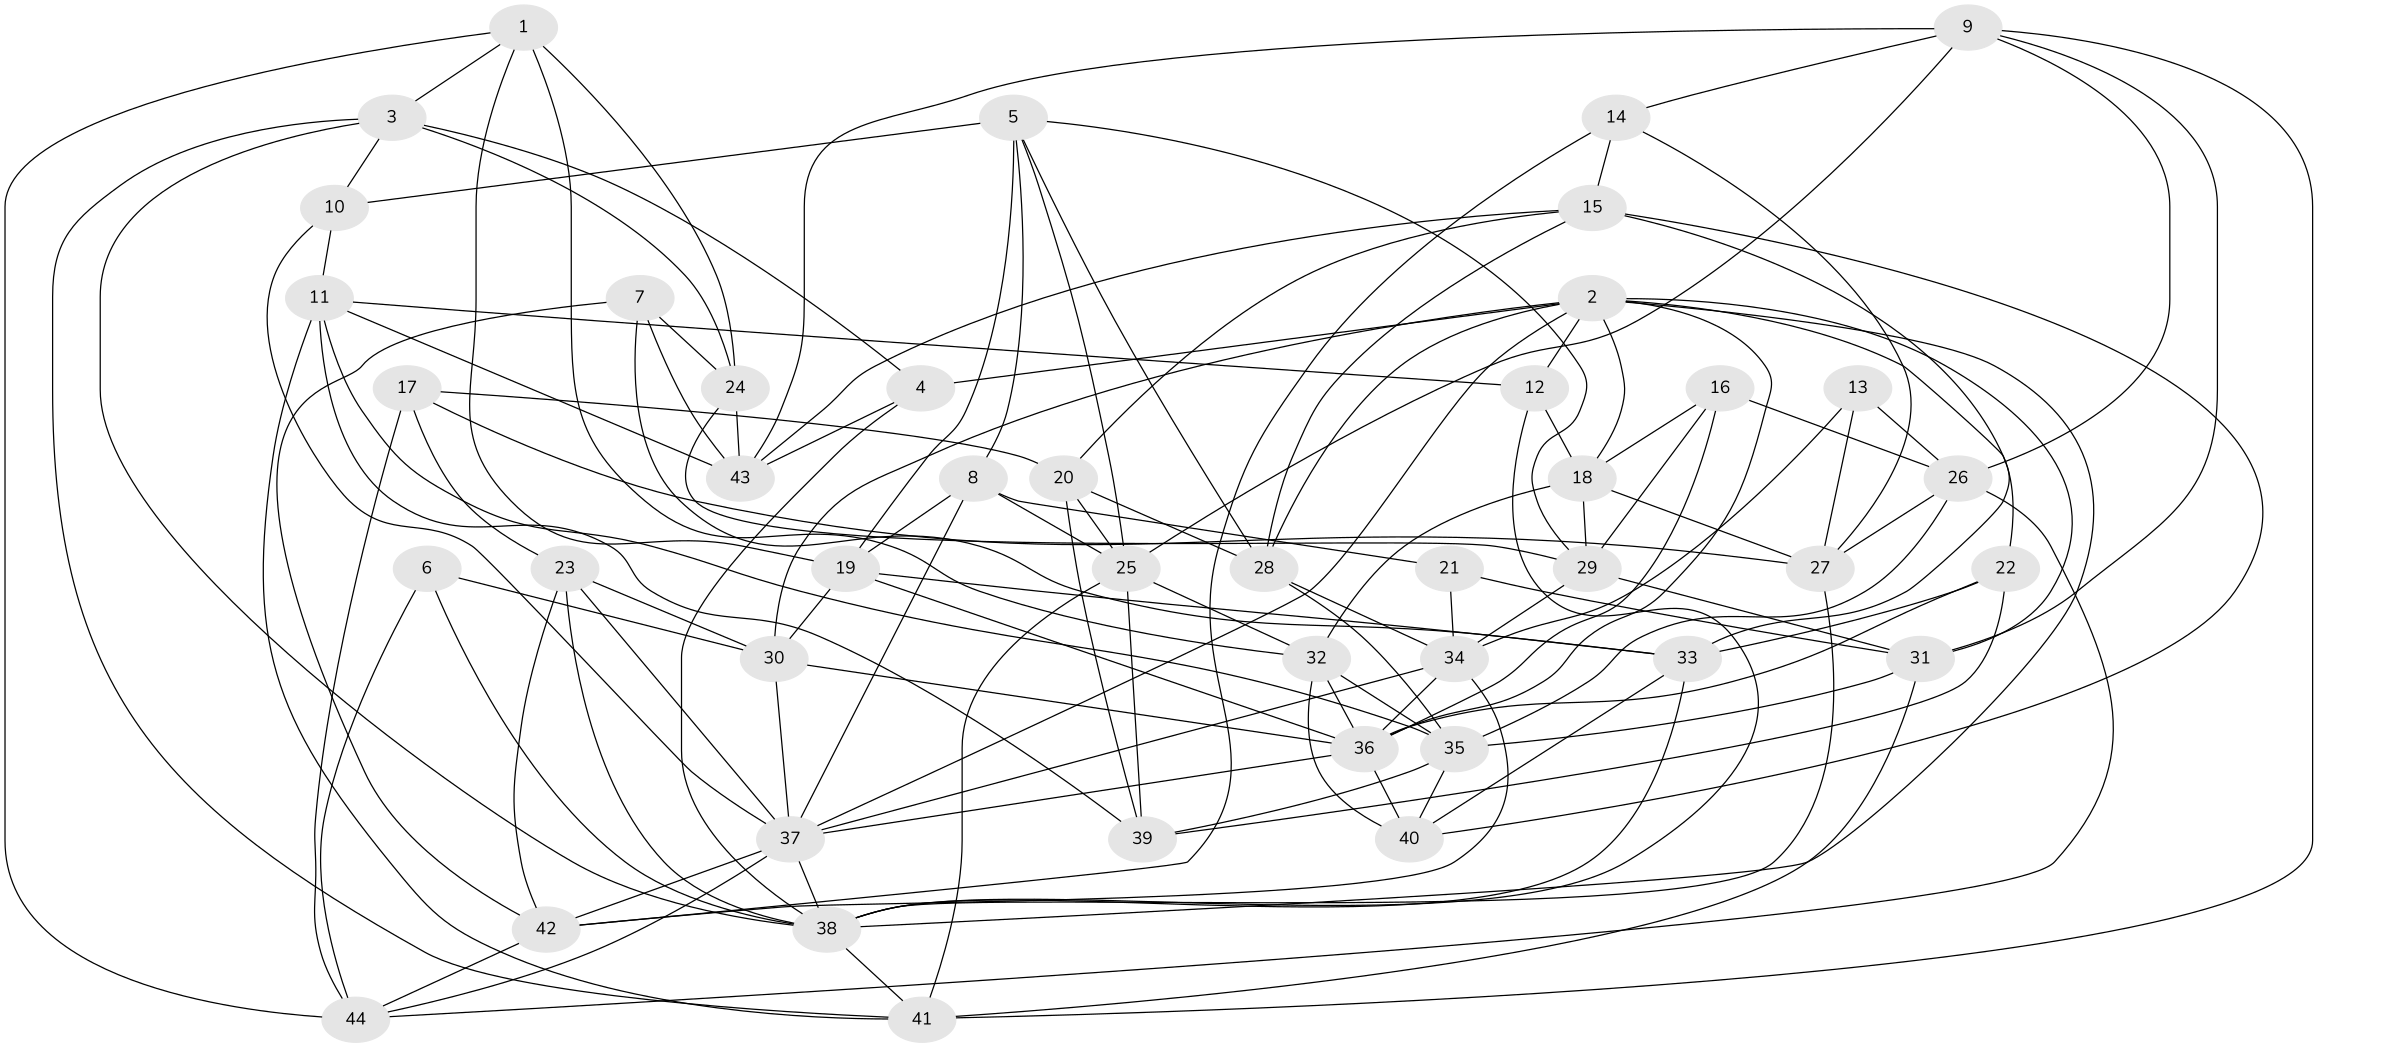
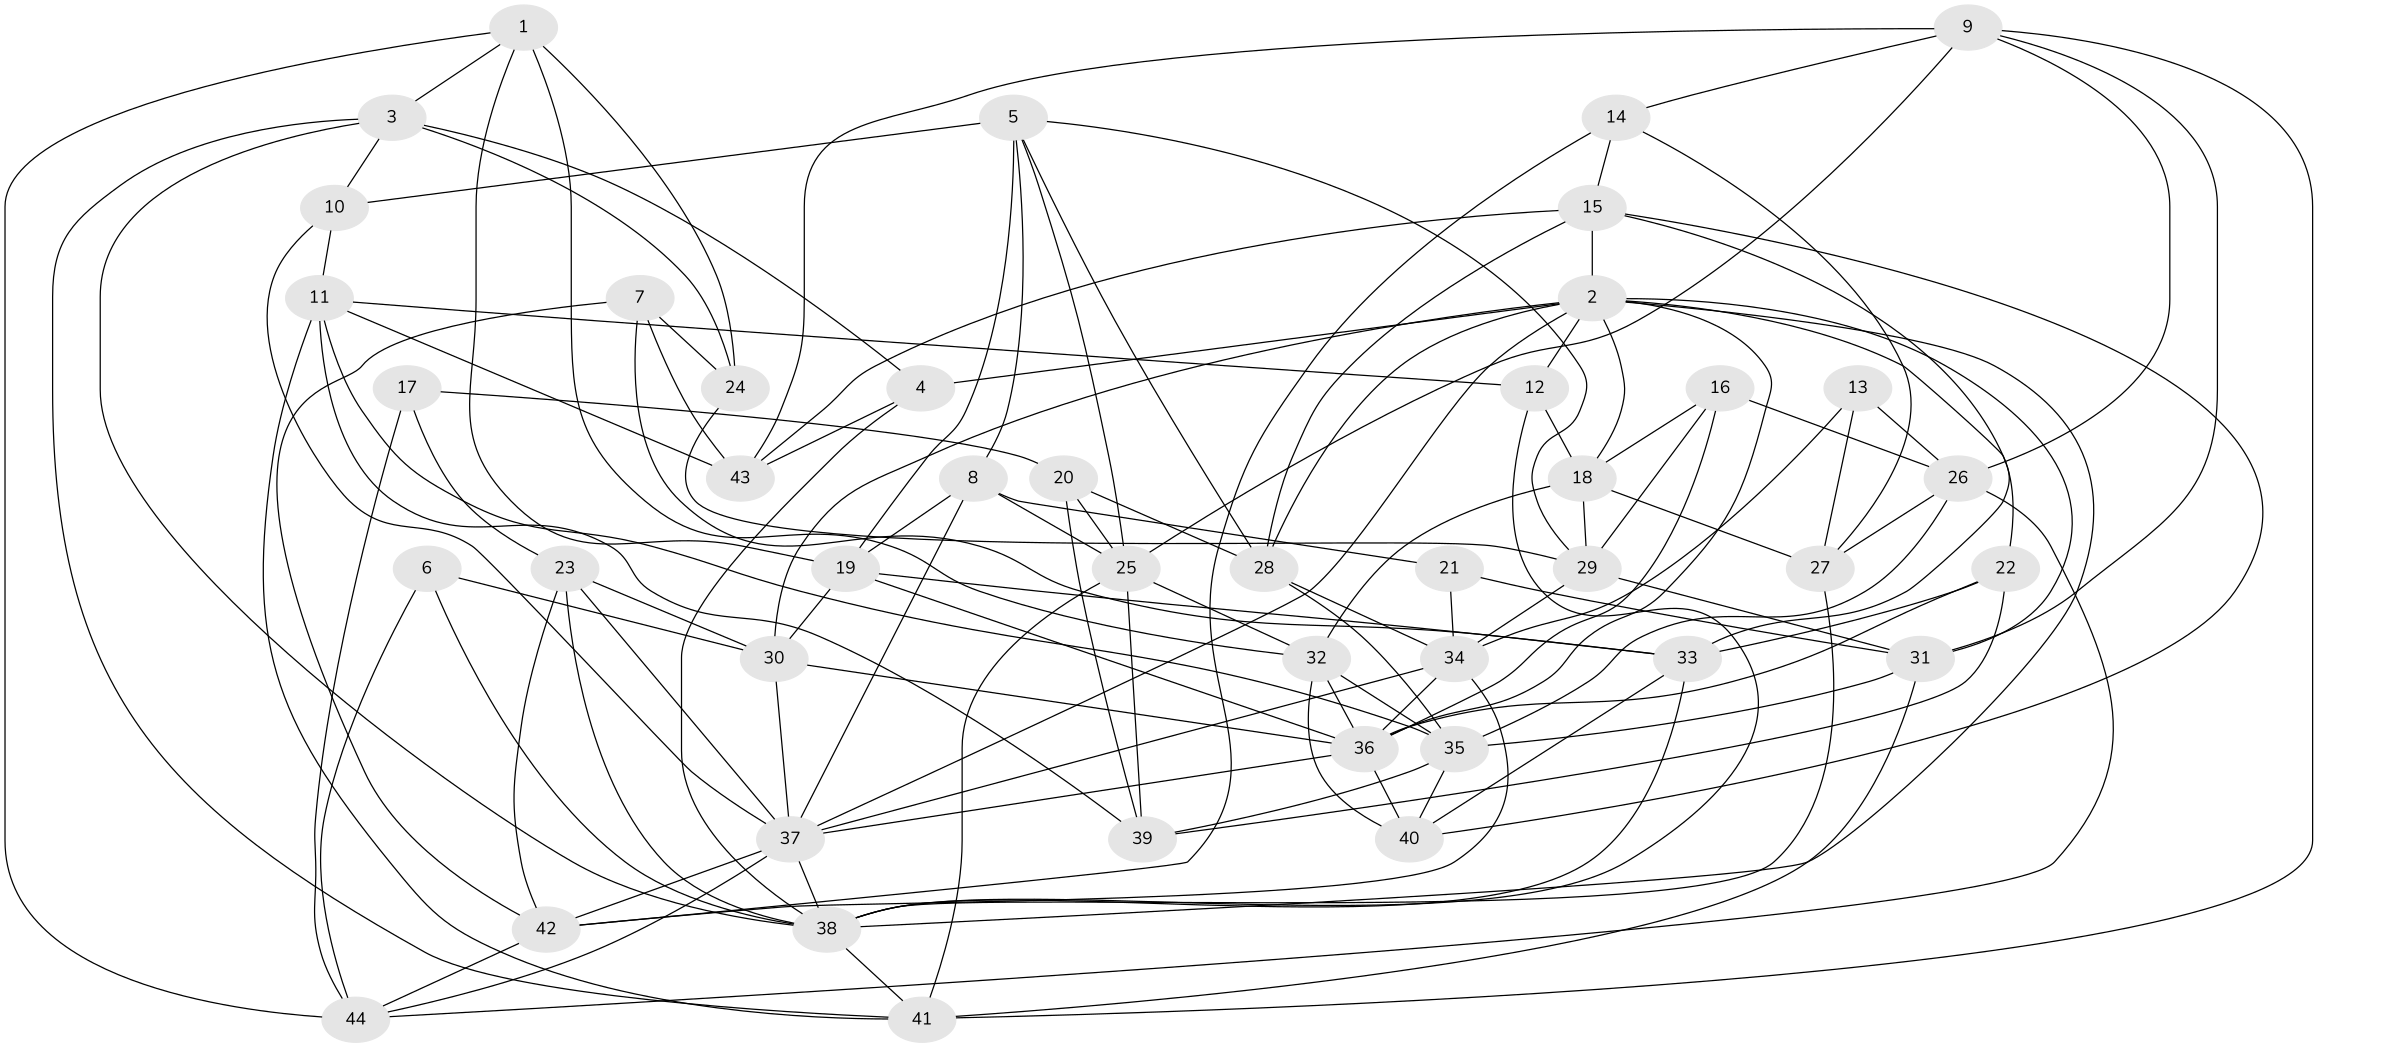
(1293, 283) -> (1592, 253)
(738, 434) -> none
(792, 519) -> none
